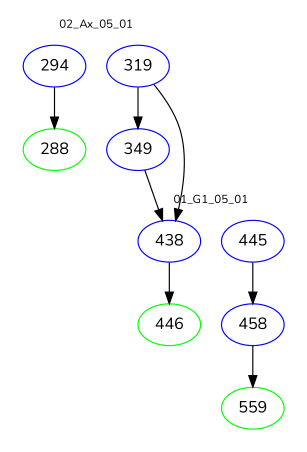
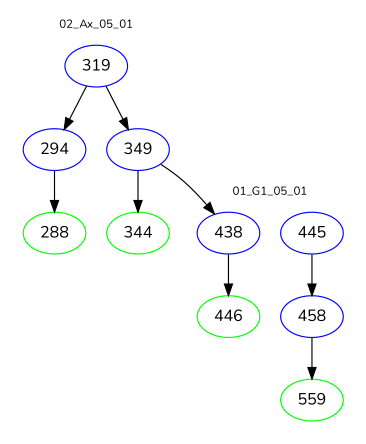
(183, 143) -> (78, 103)
none -> (138, 233)
